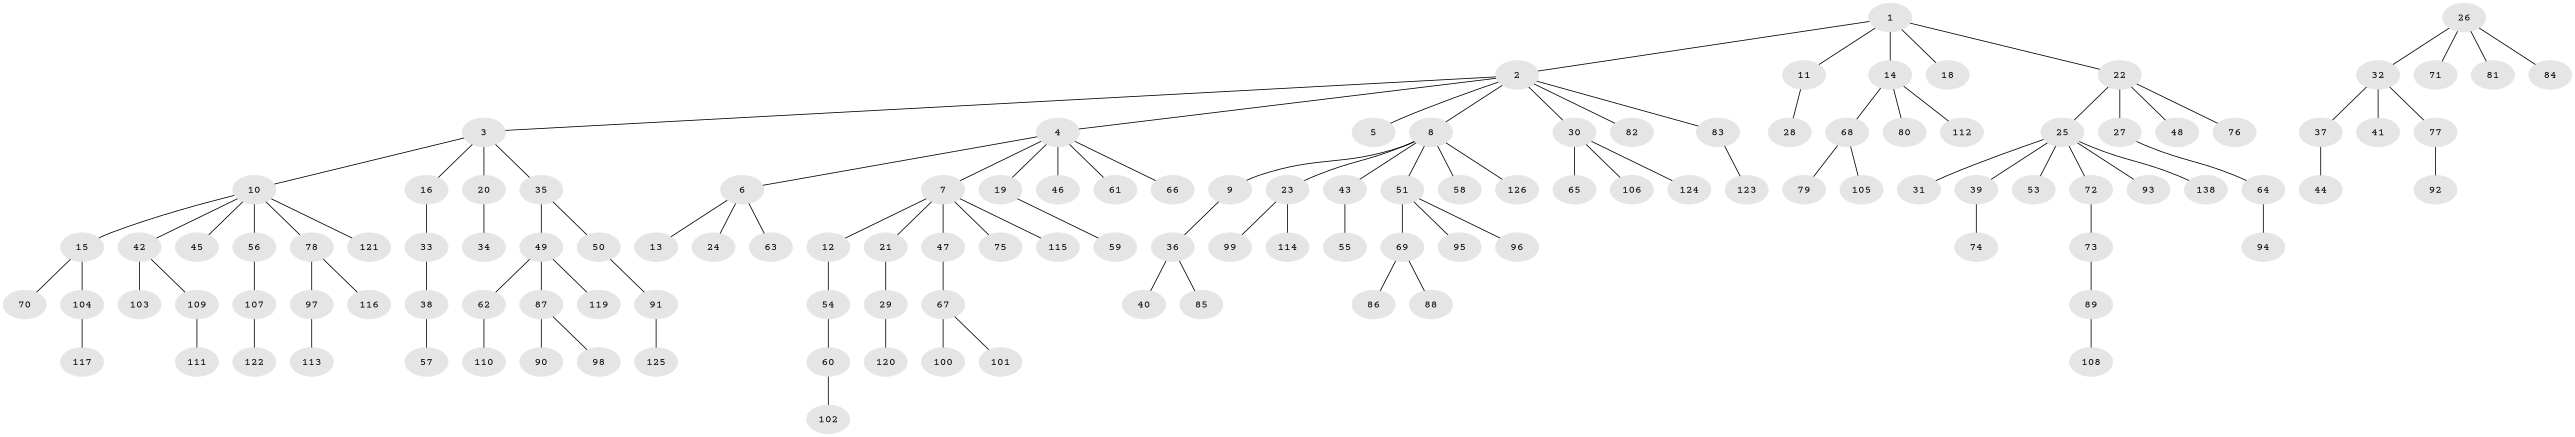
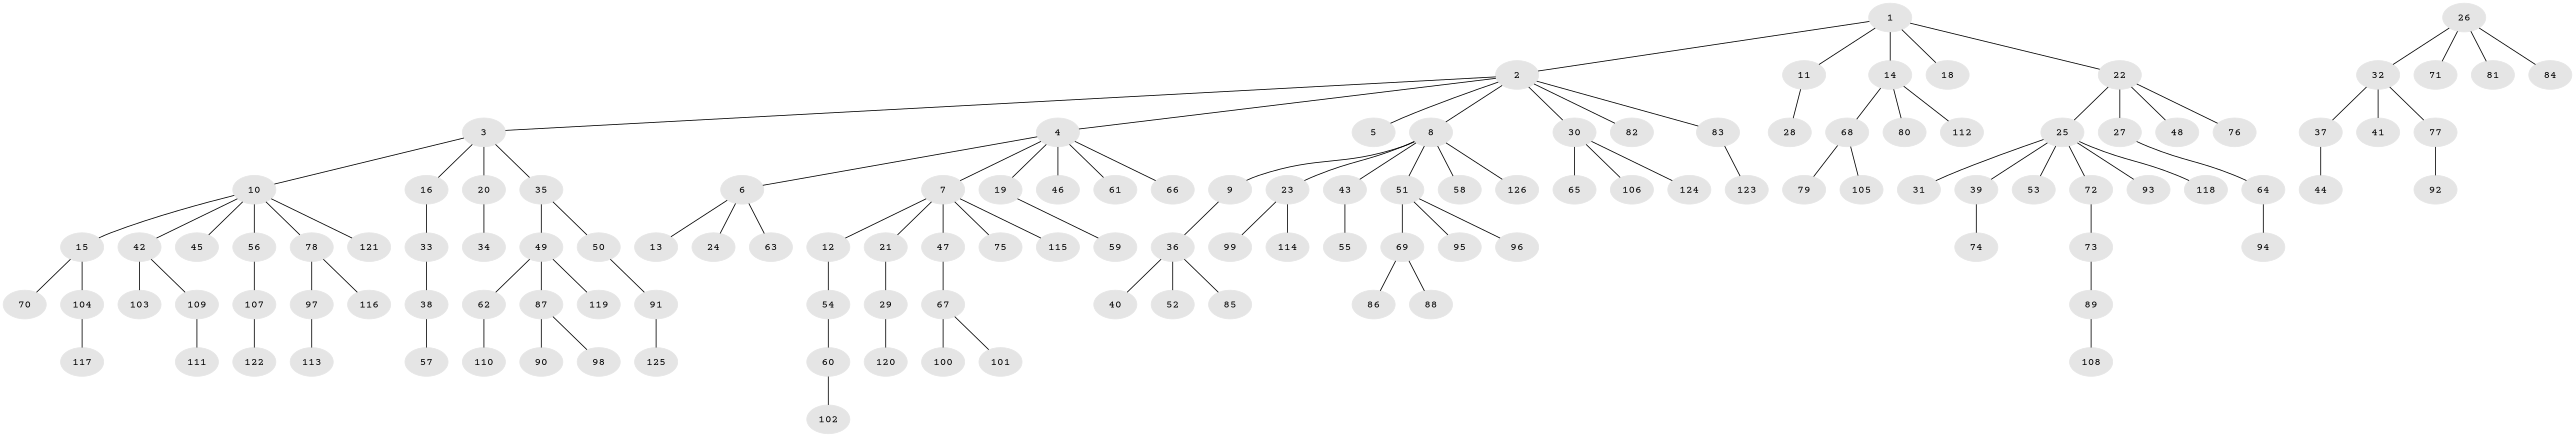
(2206, 190) -> (2206, 190)
none -> (1173, 305)
